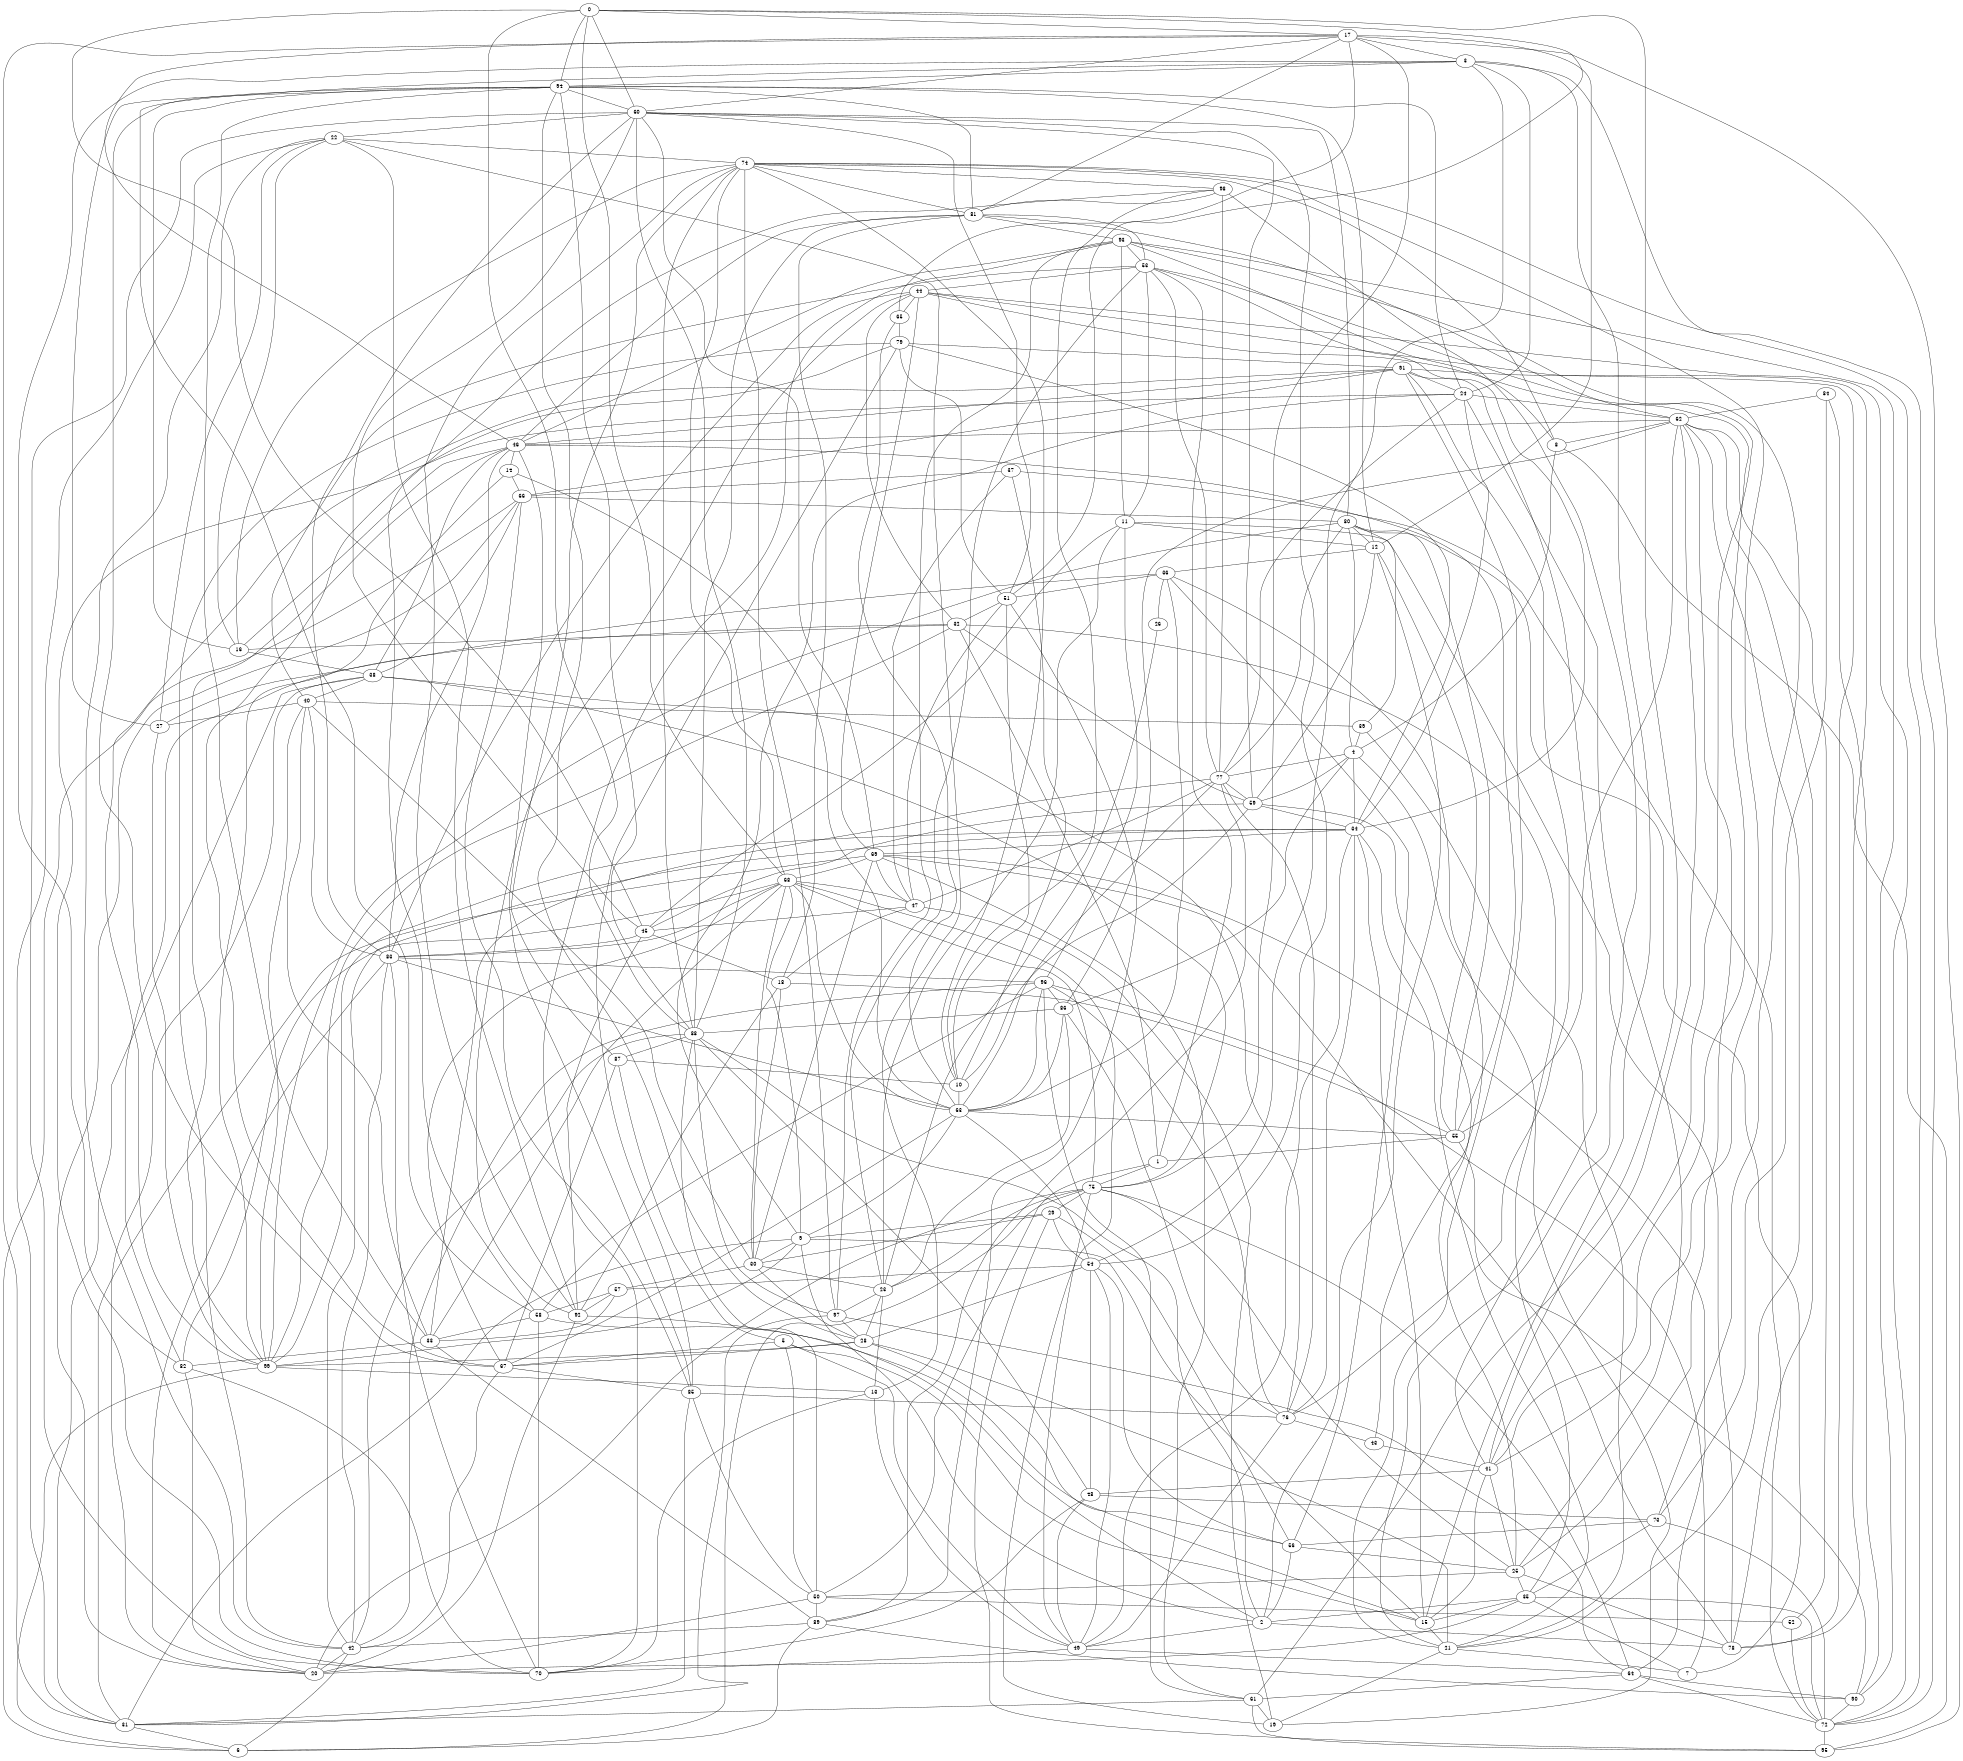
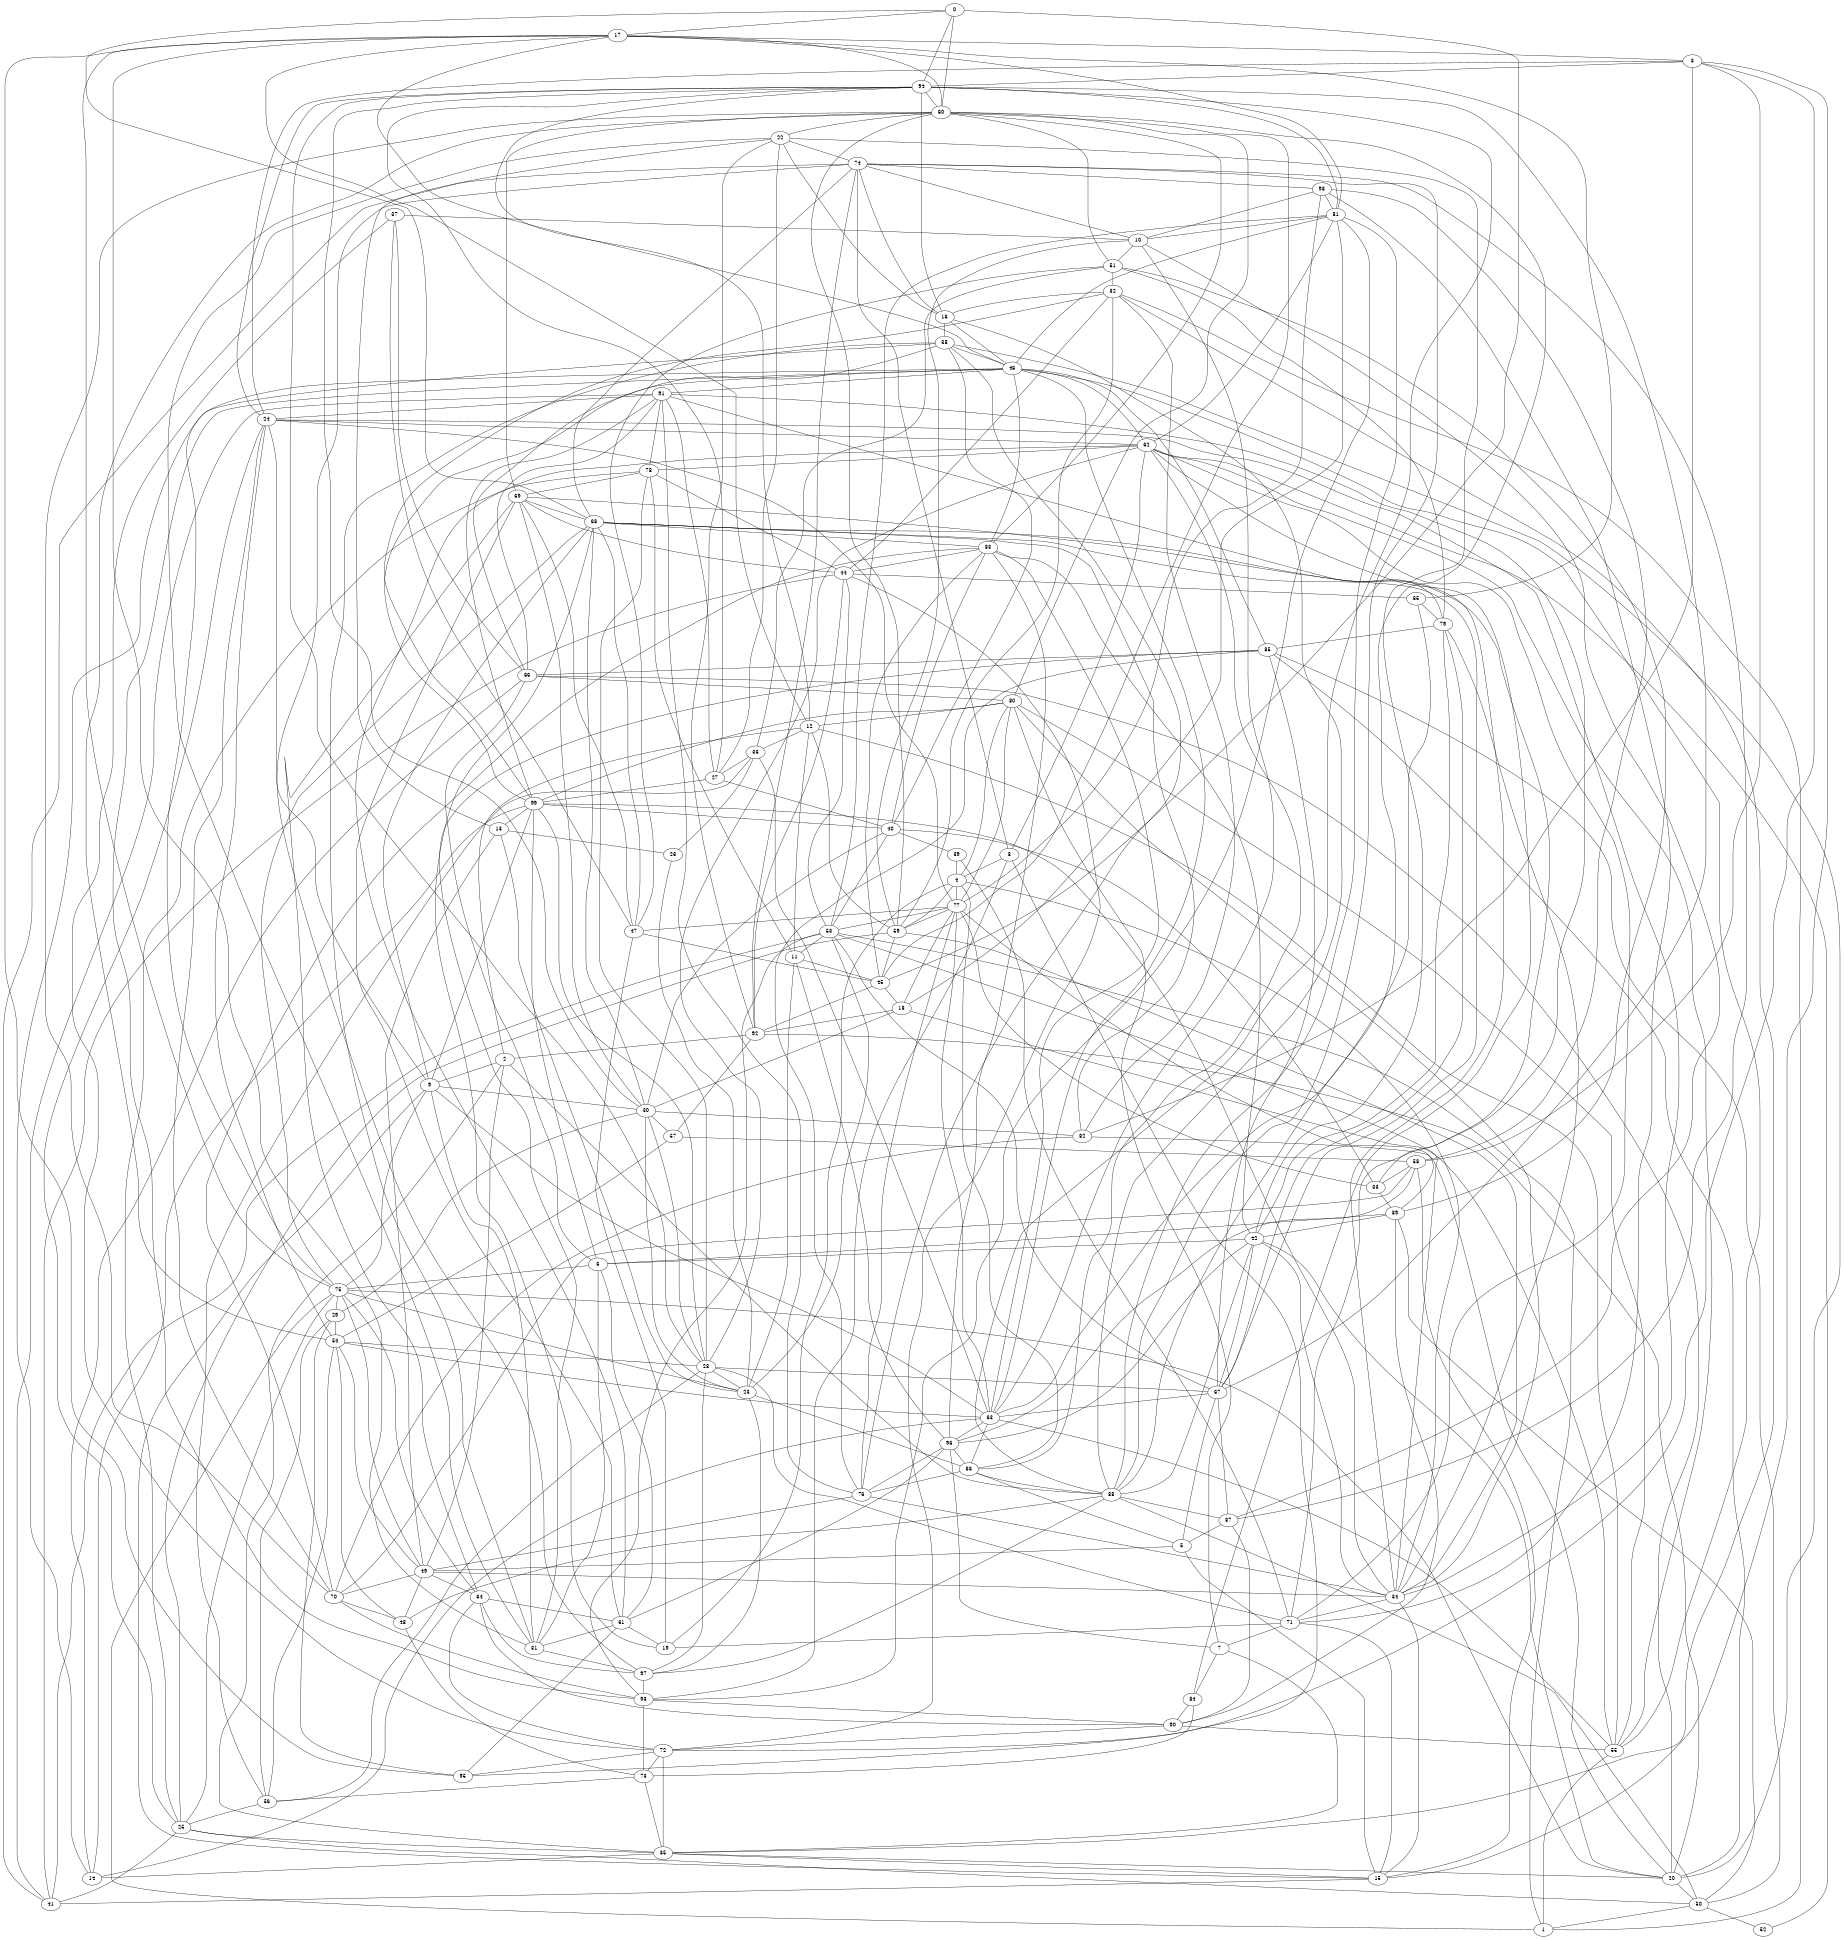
(1551, 49) -> none
(859, 189) -> (1237, 228)
(1645, 245) -> none
(1122, 375) -> none
(1907, 497) -> none
(556, 507) -> (1341, 841)
none -> (704, 583)
(1395, 617) -> (1473, 1111)
(206, 630) -> (324, 388)
(1328, 660) -> (221, 891)
(843, 937) -> (927, 956)
(842, 1030) -> (1181, 910)
(1719, 1056) -> (743, 814)
(245, 1078) -> none
none -> (1017, 1171)
(926, 1226) -> (383, 1197)
(534, 1334) -> none
(171, 1347) -> (1688, 1169)
(306, 1354) -> (864, 1124)
(1374, 1444) -> none
none -> (643, 1445)
(793, 1471) -> (1075, 1509)
(1299, 1481) -> none
(669, 1503) -> (586, 842)
(1283, 1590) -> none
(1485, 1635) -> (599, 930)
none -> (1249, 1643)
(1448, 1648) -> (1290, 1623)
none -> (1206, 1674)
(1797, 1678) -> none
none -> (378, 1866)
